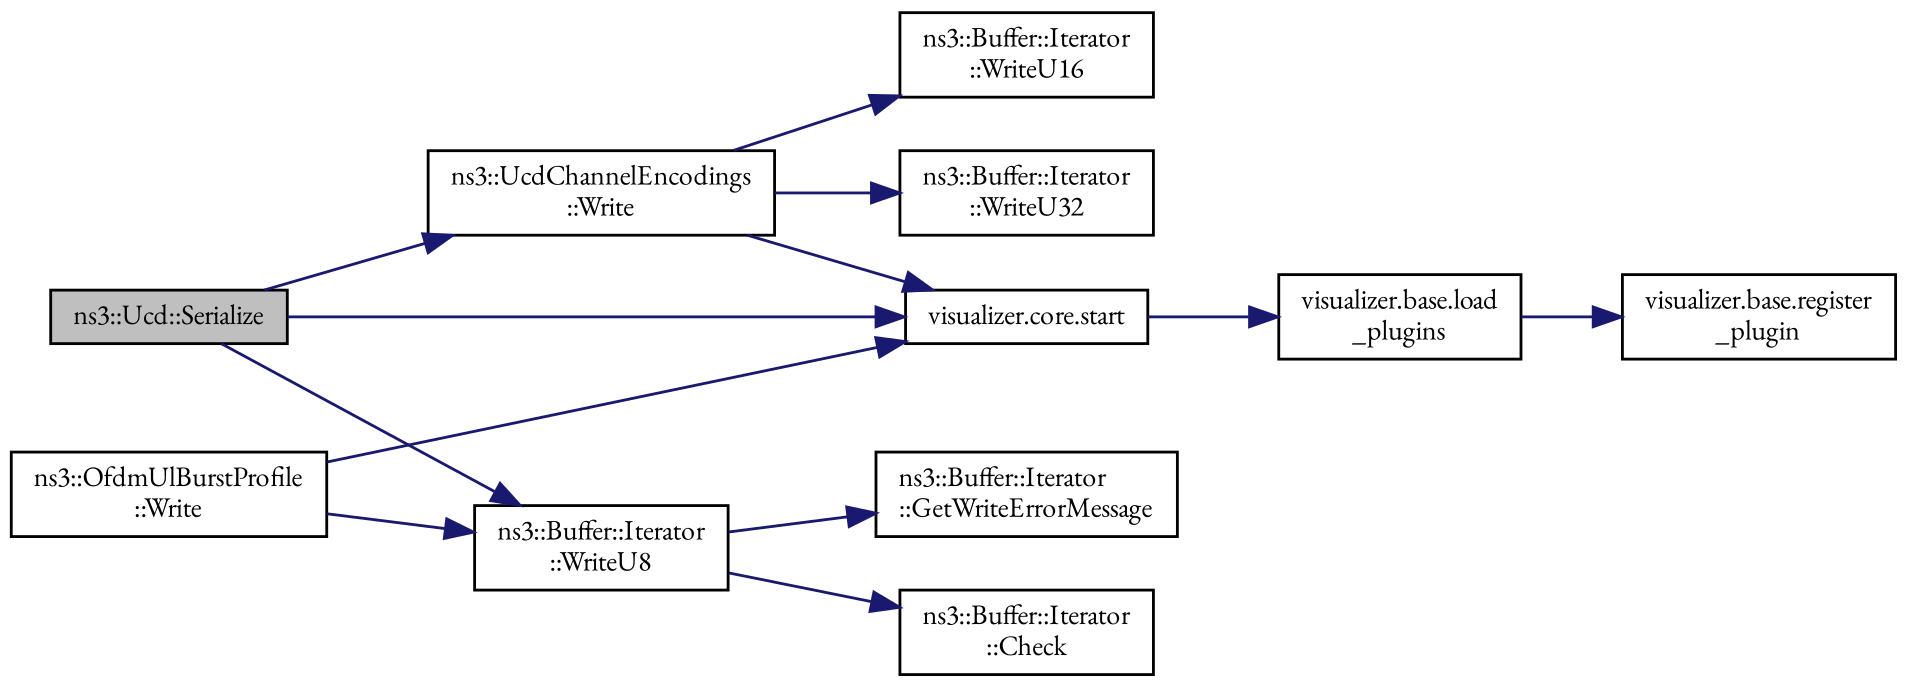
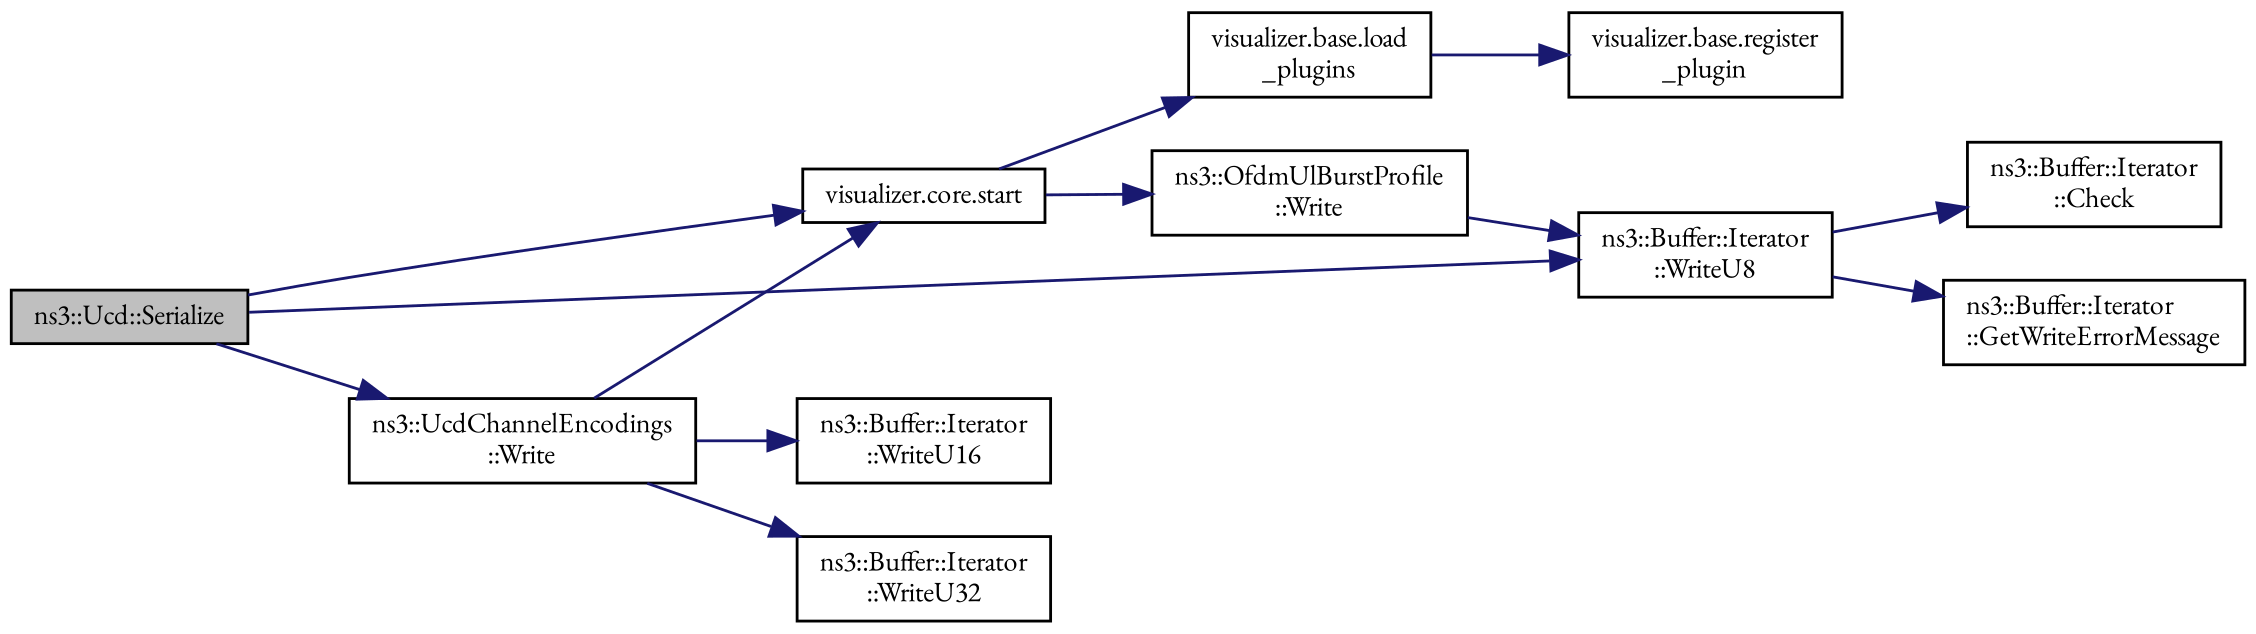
(602, 405) -> (1085, 195)
